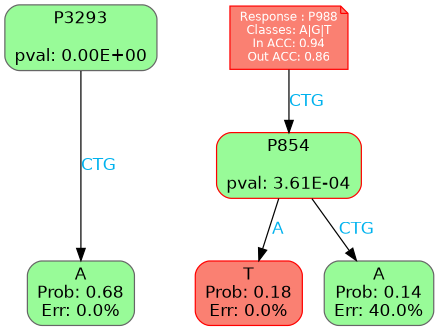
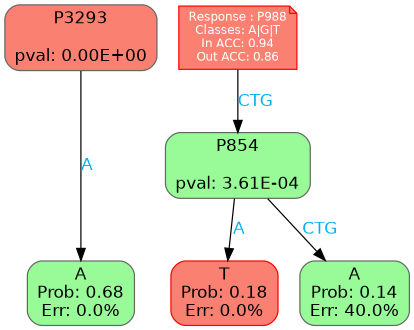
(81, 38) -> (81, 38)
(99, 165) -> (87, 165)
(289, 165) -> (238, 165)
